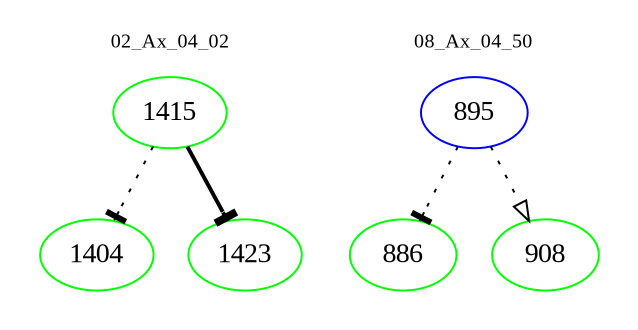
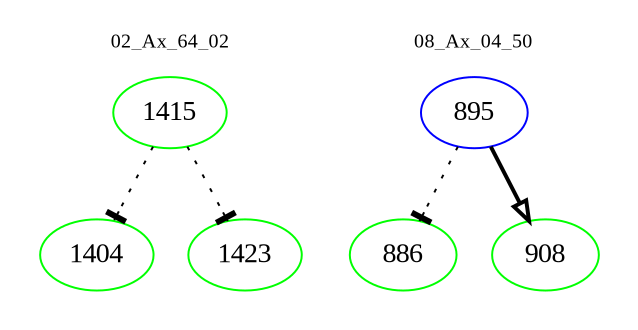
(171, 42) -> (171, 42)
(505, 175) -> (505, 175)
(205, 179) -> (205, 179)
